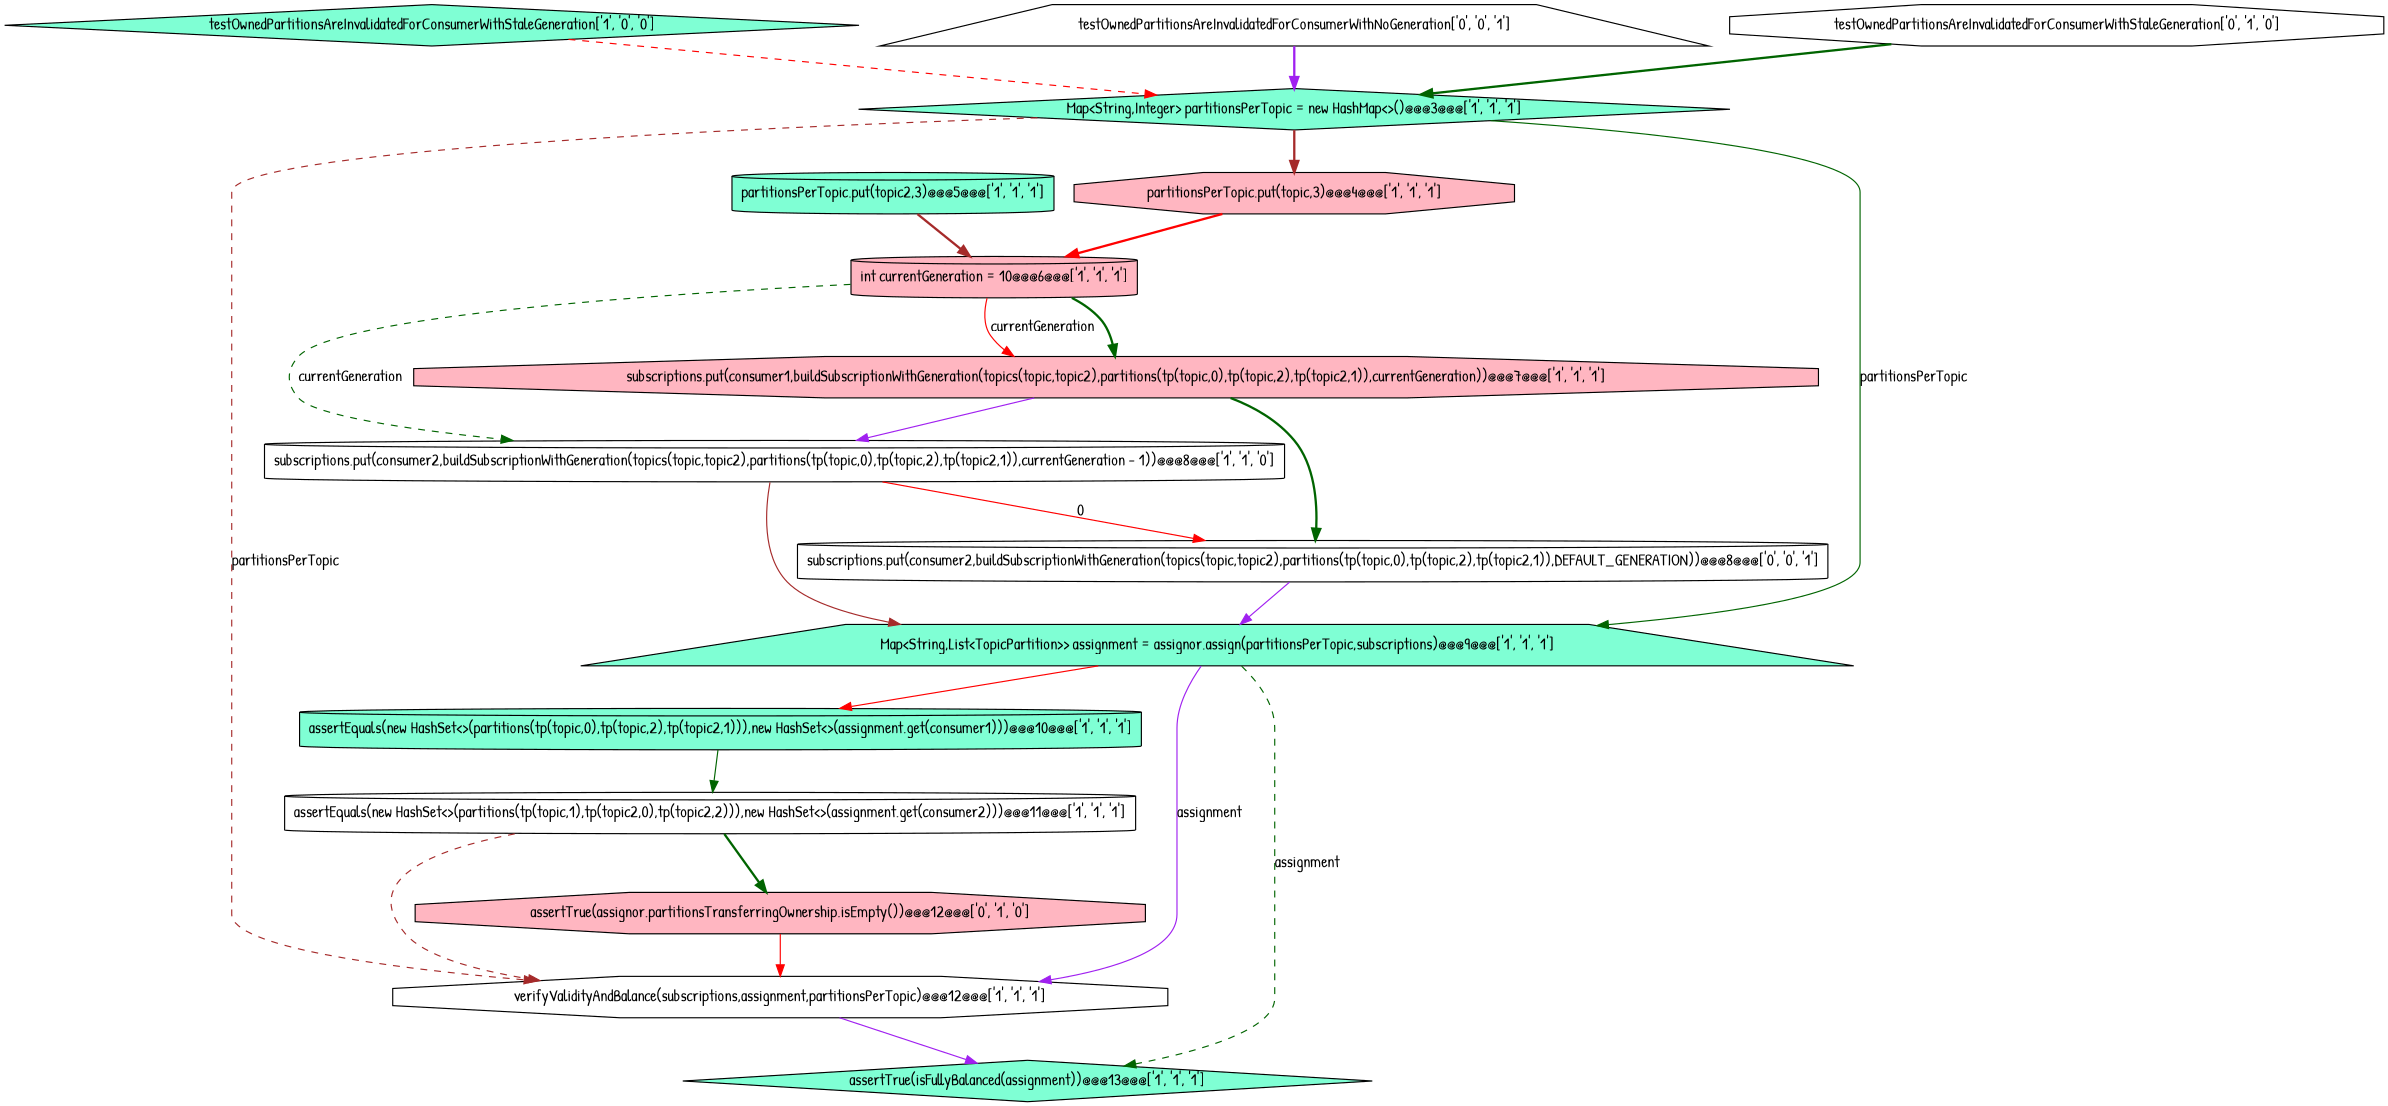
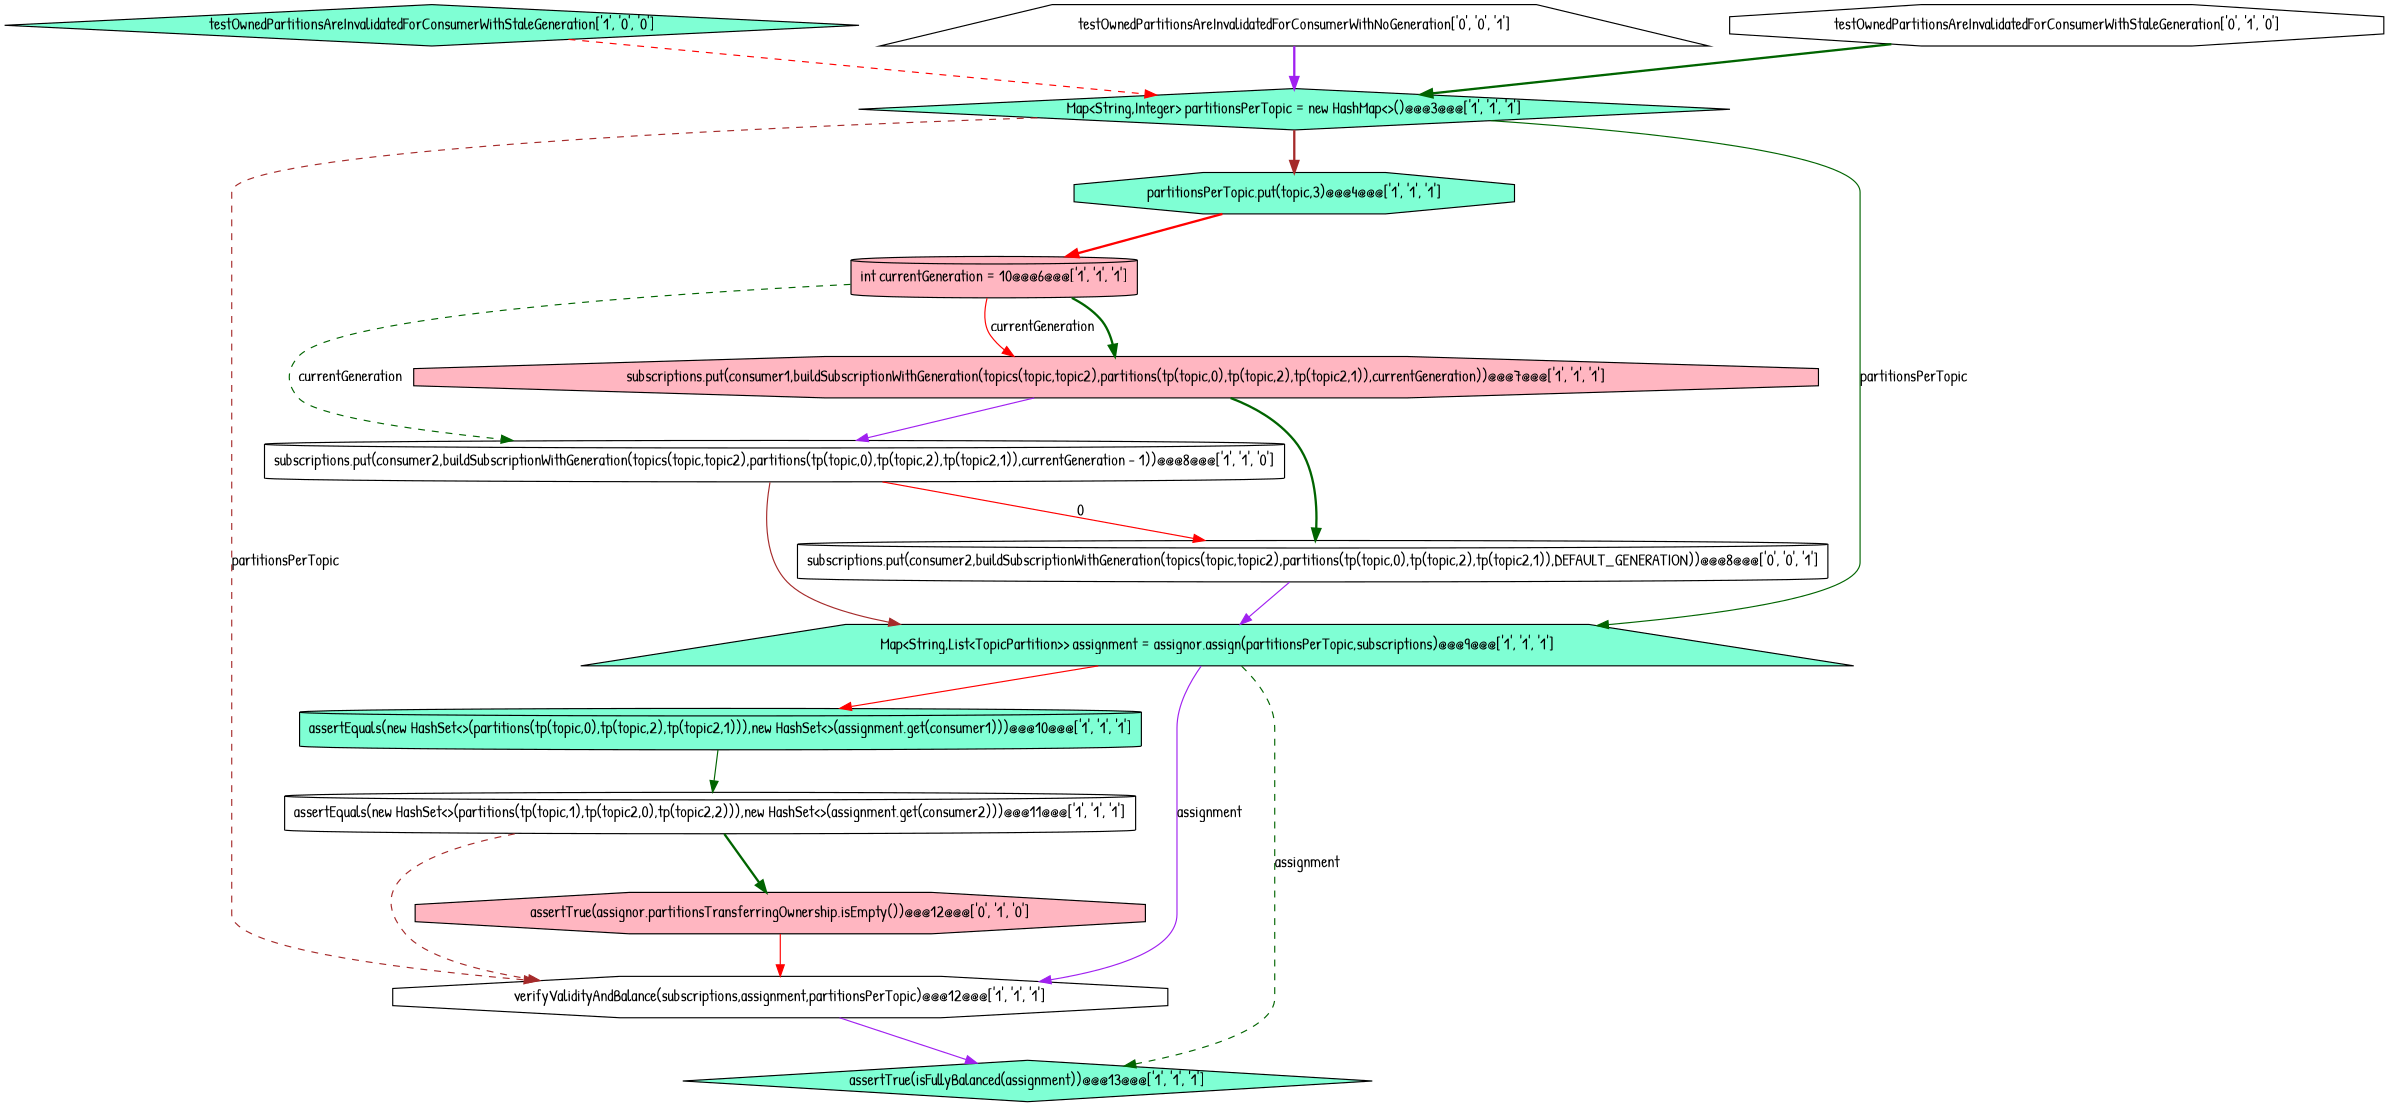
(893, 193) -> none
(1294, 193) -> (1294, 193)
